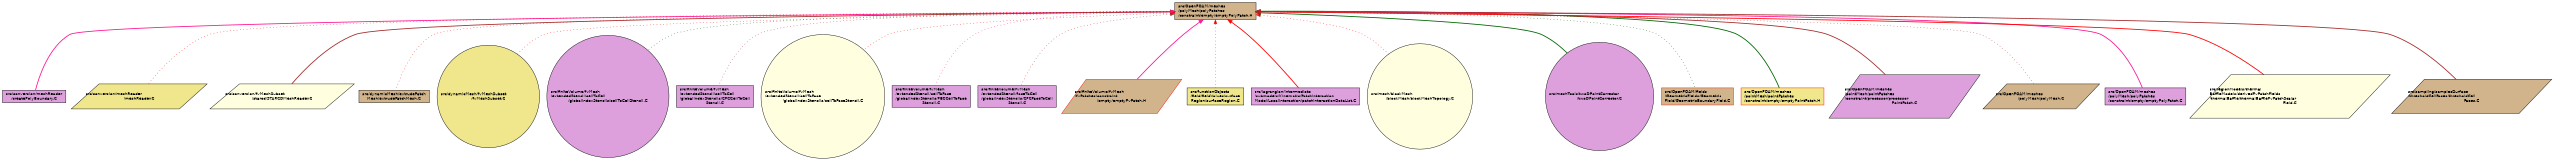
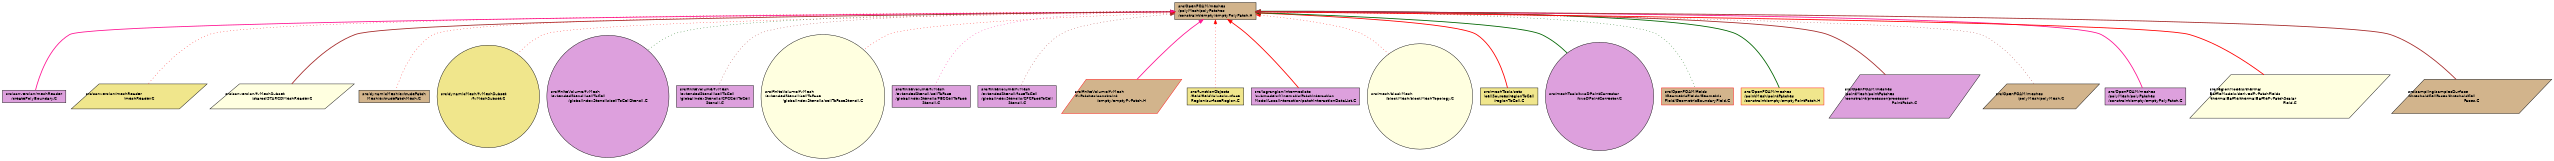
none -> (1509, 96)
